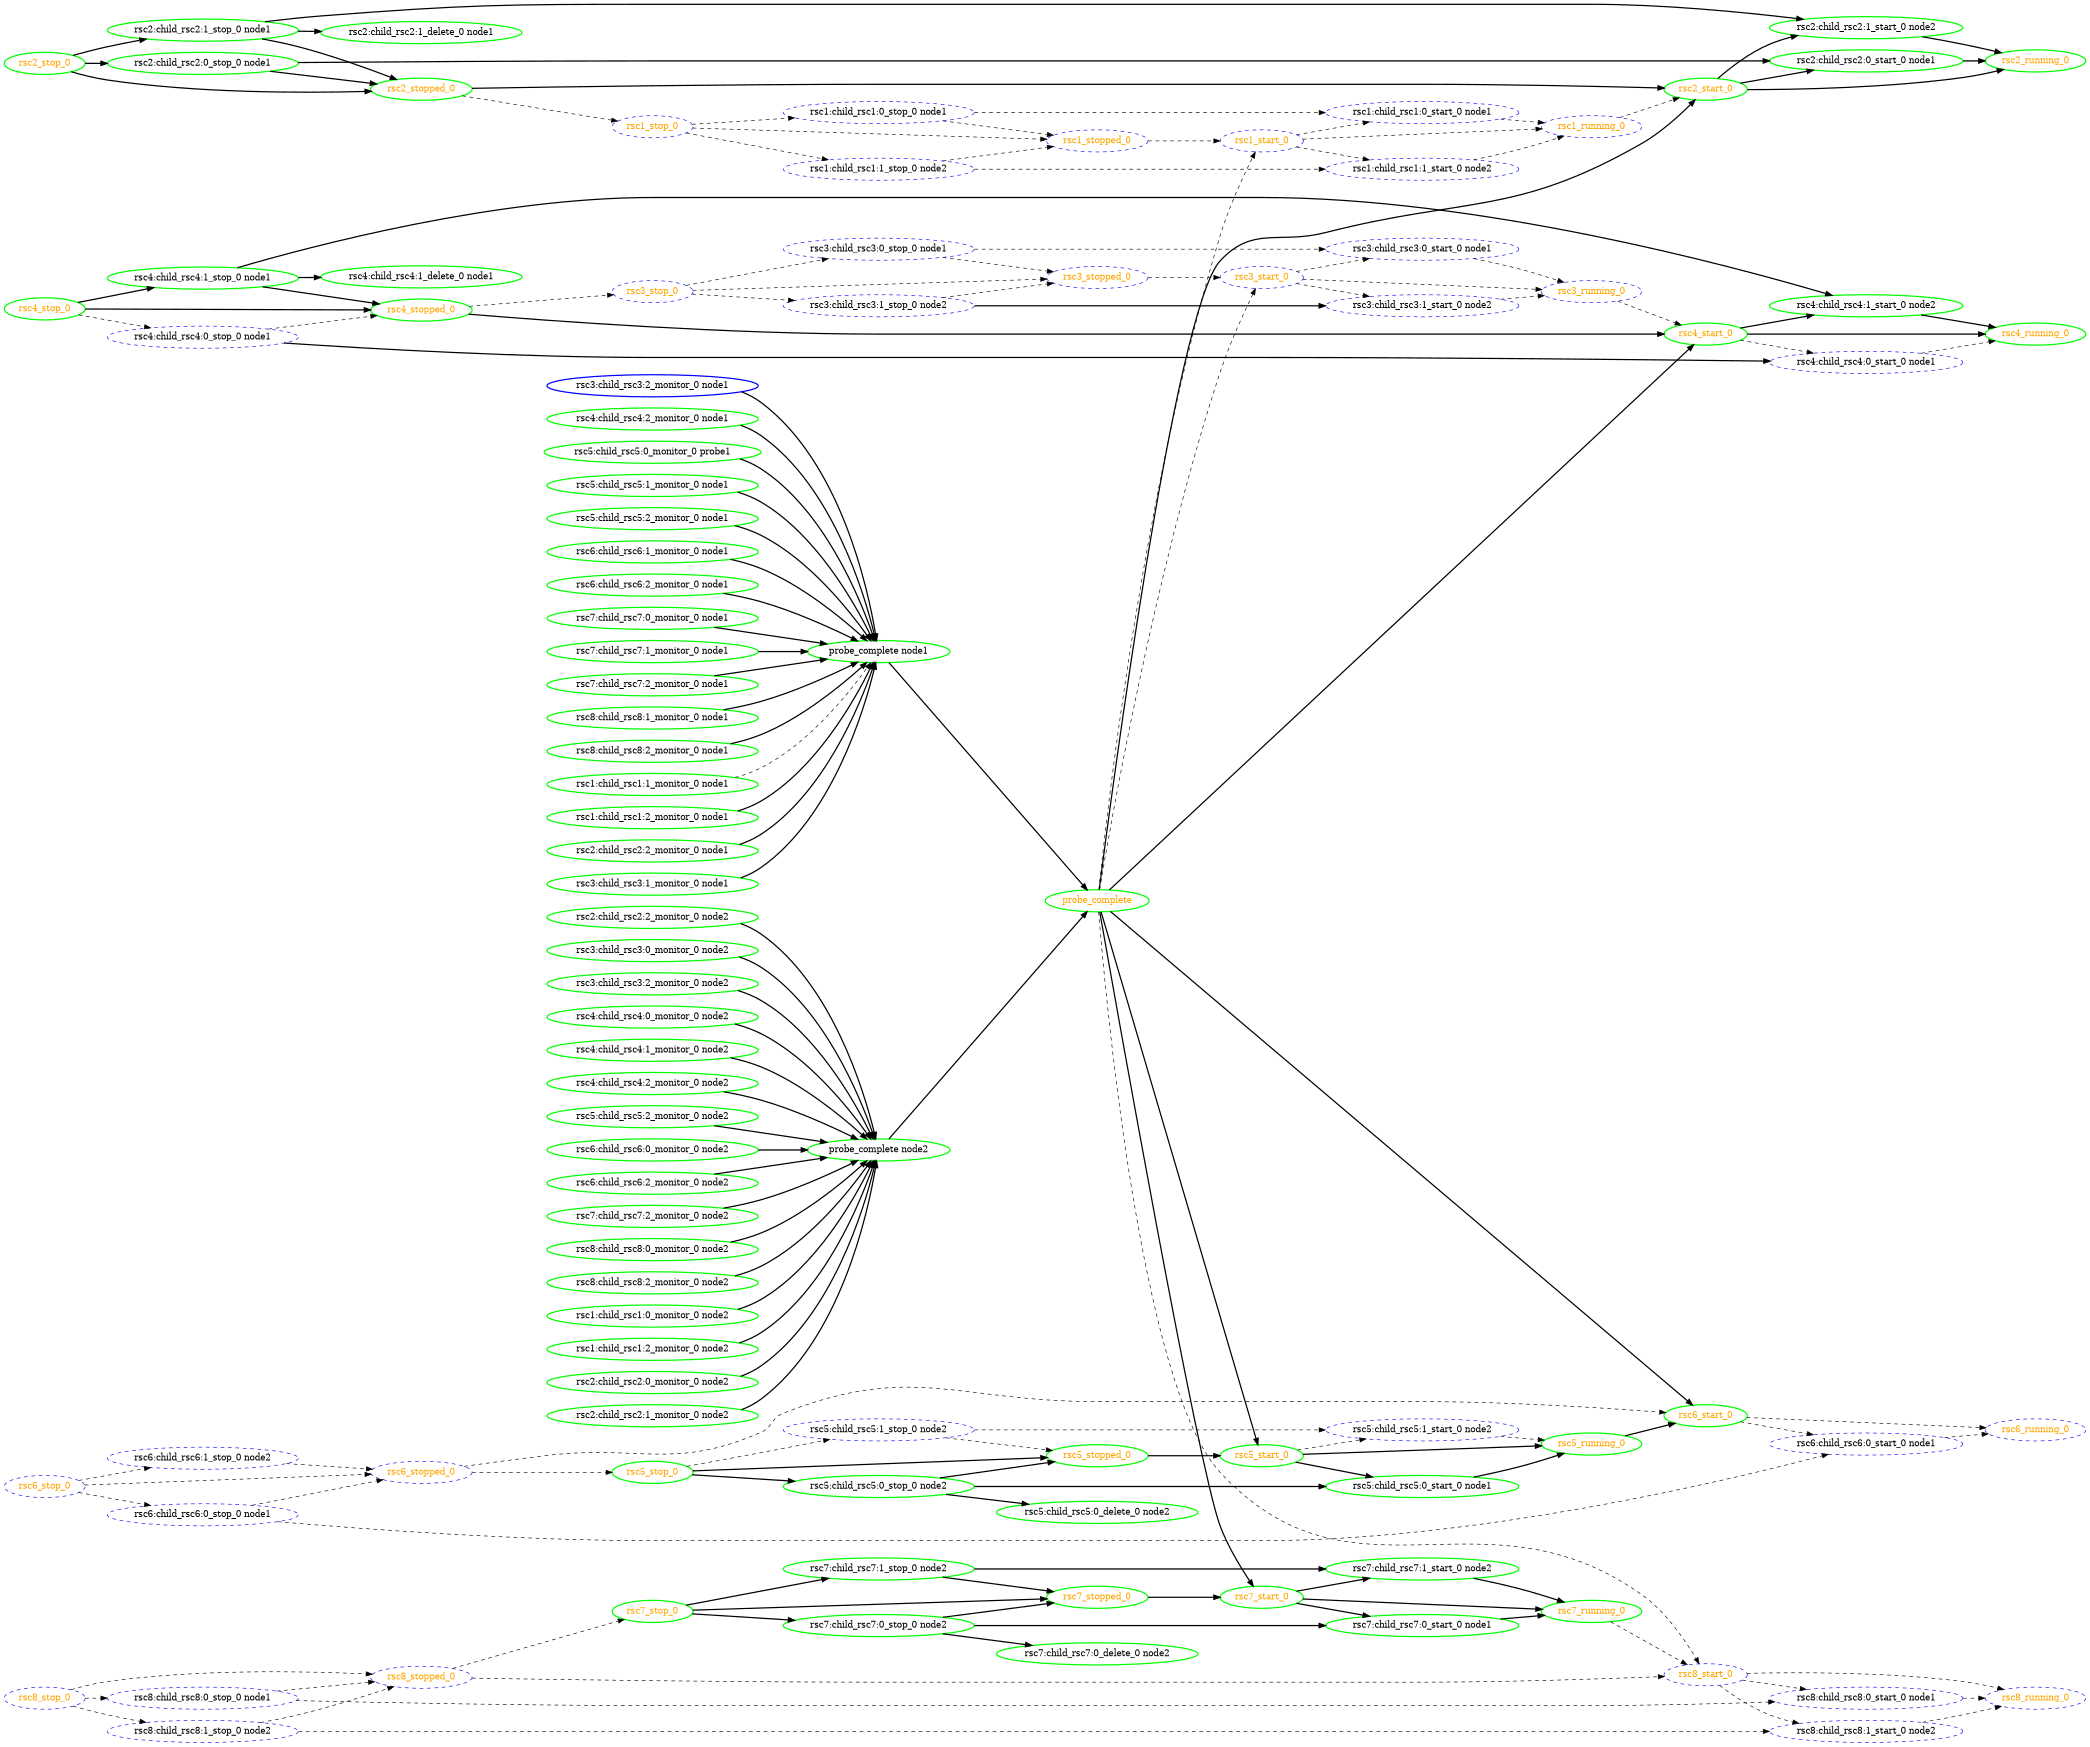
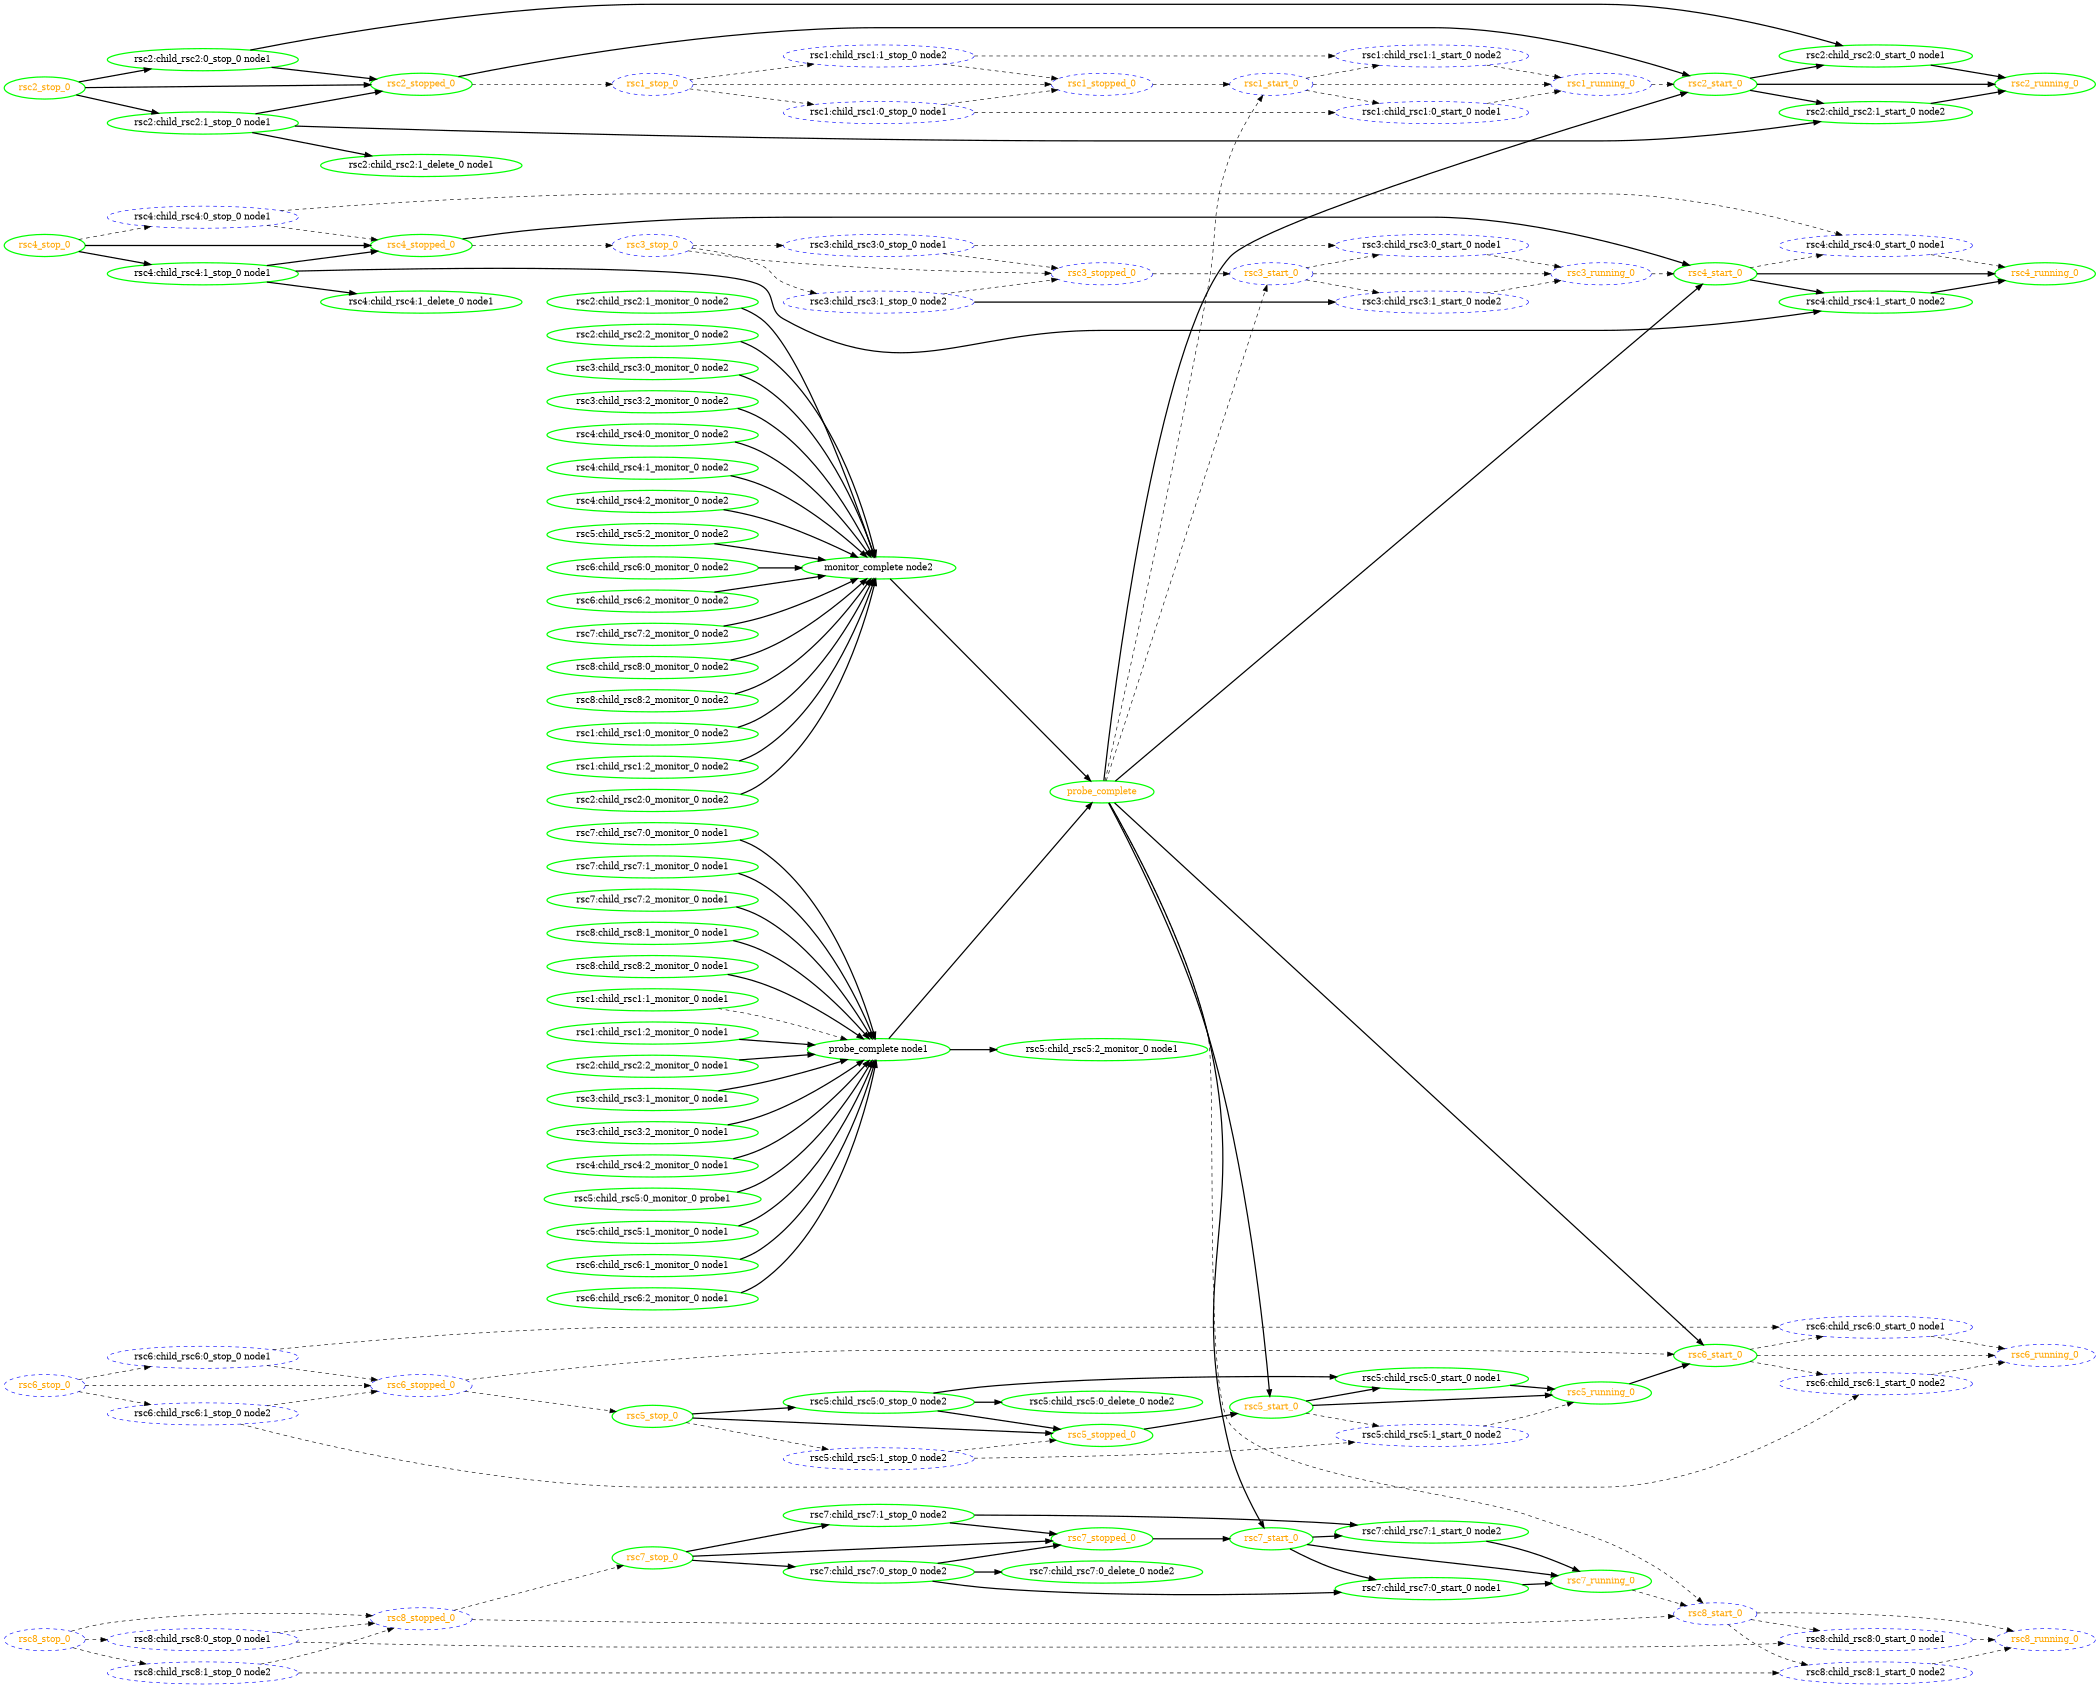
(1024, 357) -> (1060, 194)
(653, 386) -> (653, 1133)
(809, 570) -> (970, 1050)
(879, 1150) -> (879, 568)
none -> (1876, 1384)
